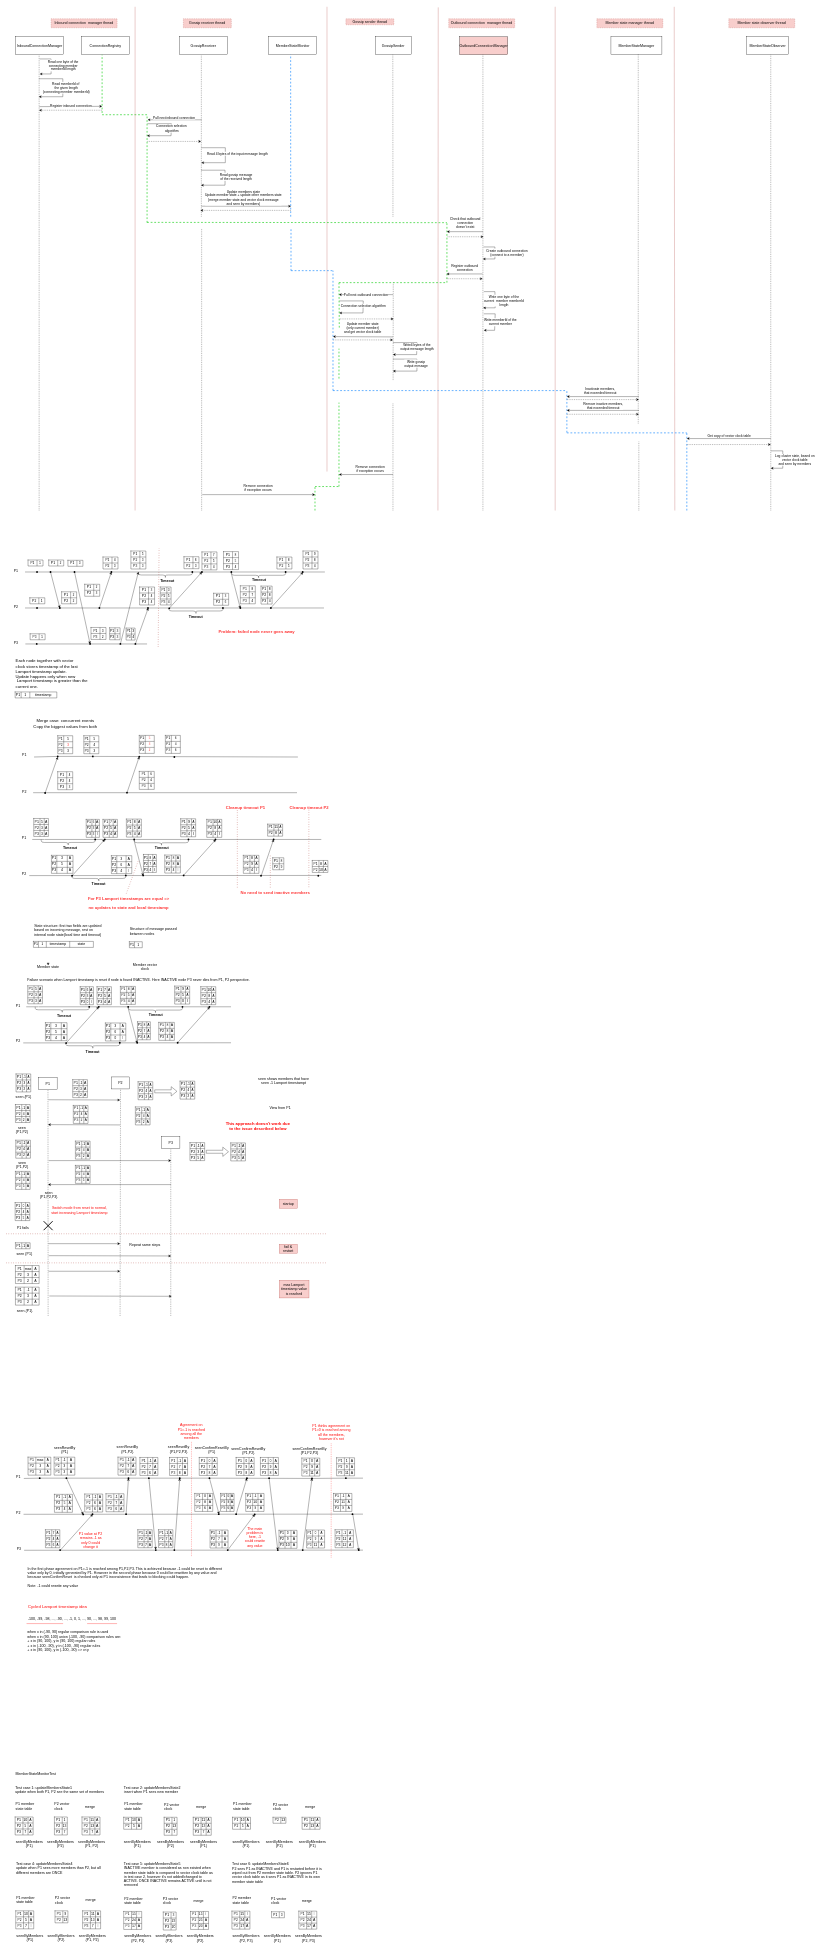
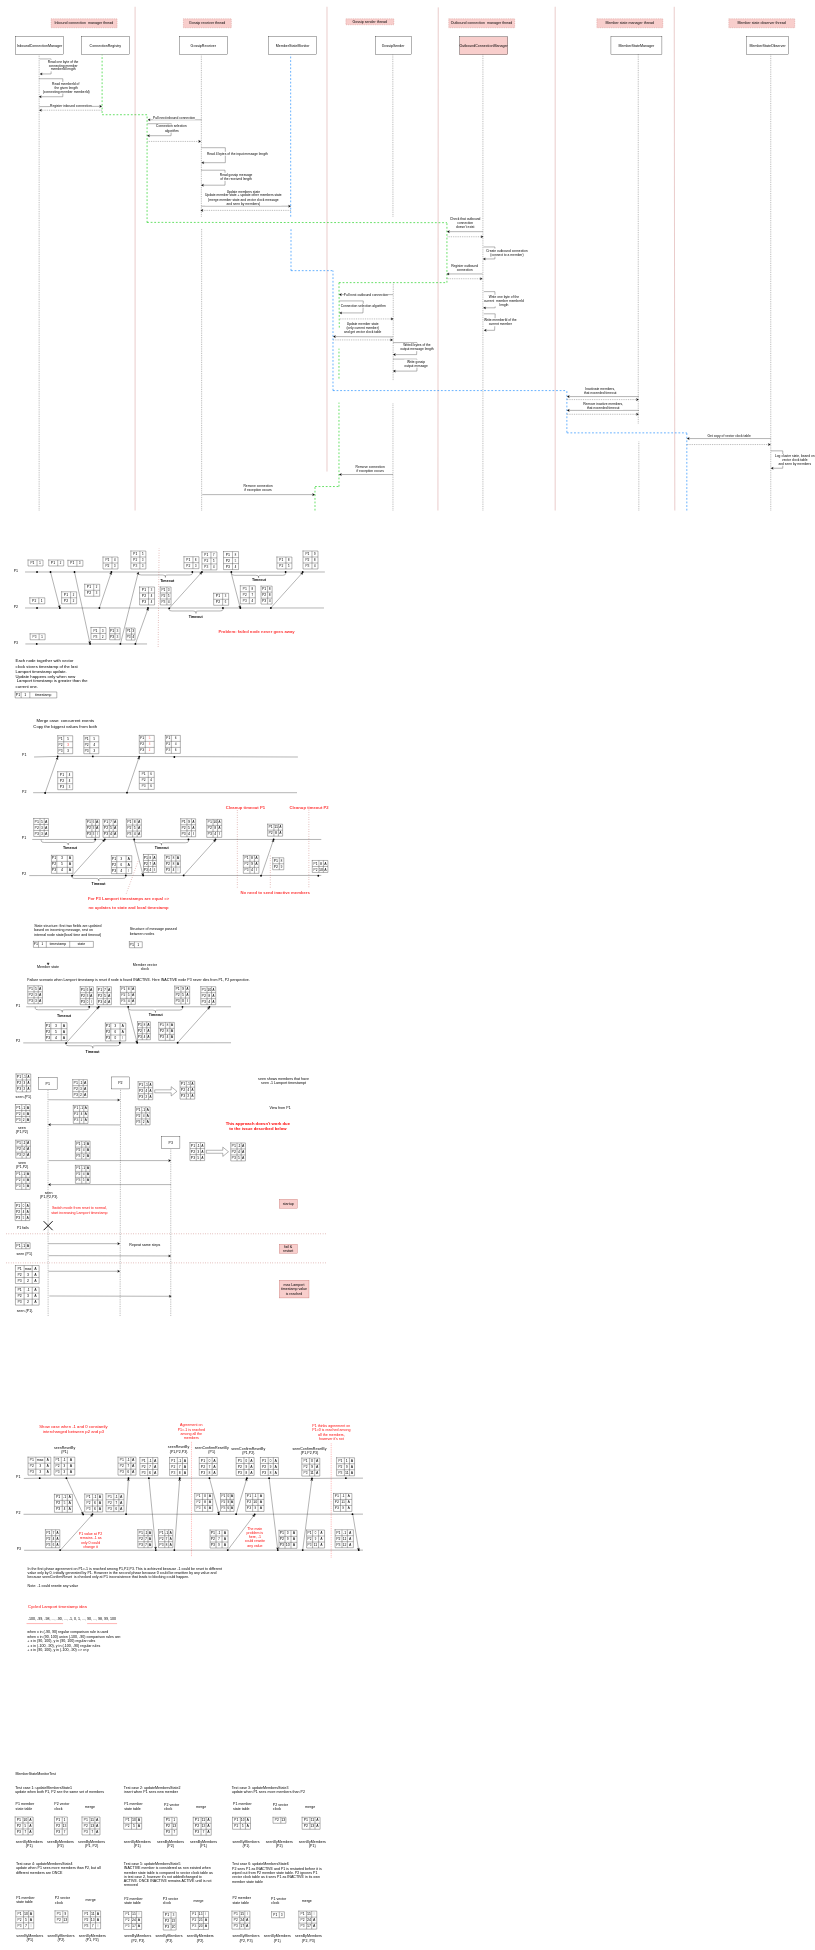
none -> (74, 1429)
(128, 1449) -> none
none -> (275, 1790)
